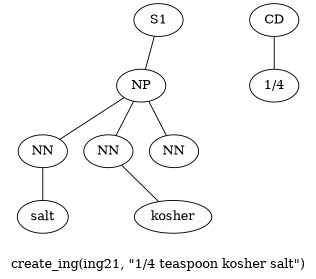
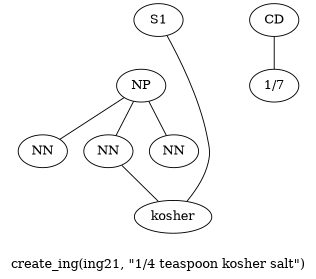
(150, 53) -> (203, 118)
(274, 86) -> (274, 86)
(43, 217) -> none
